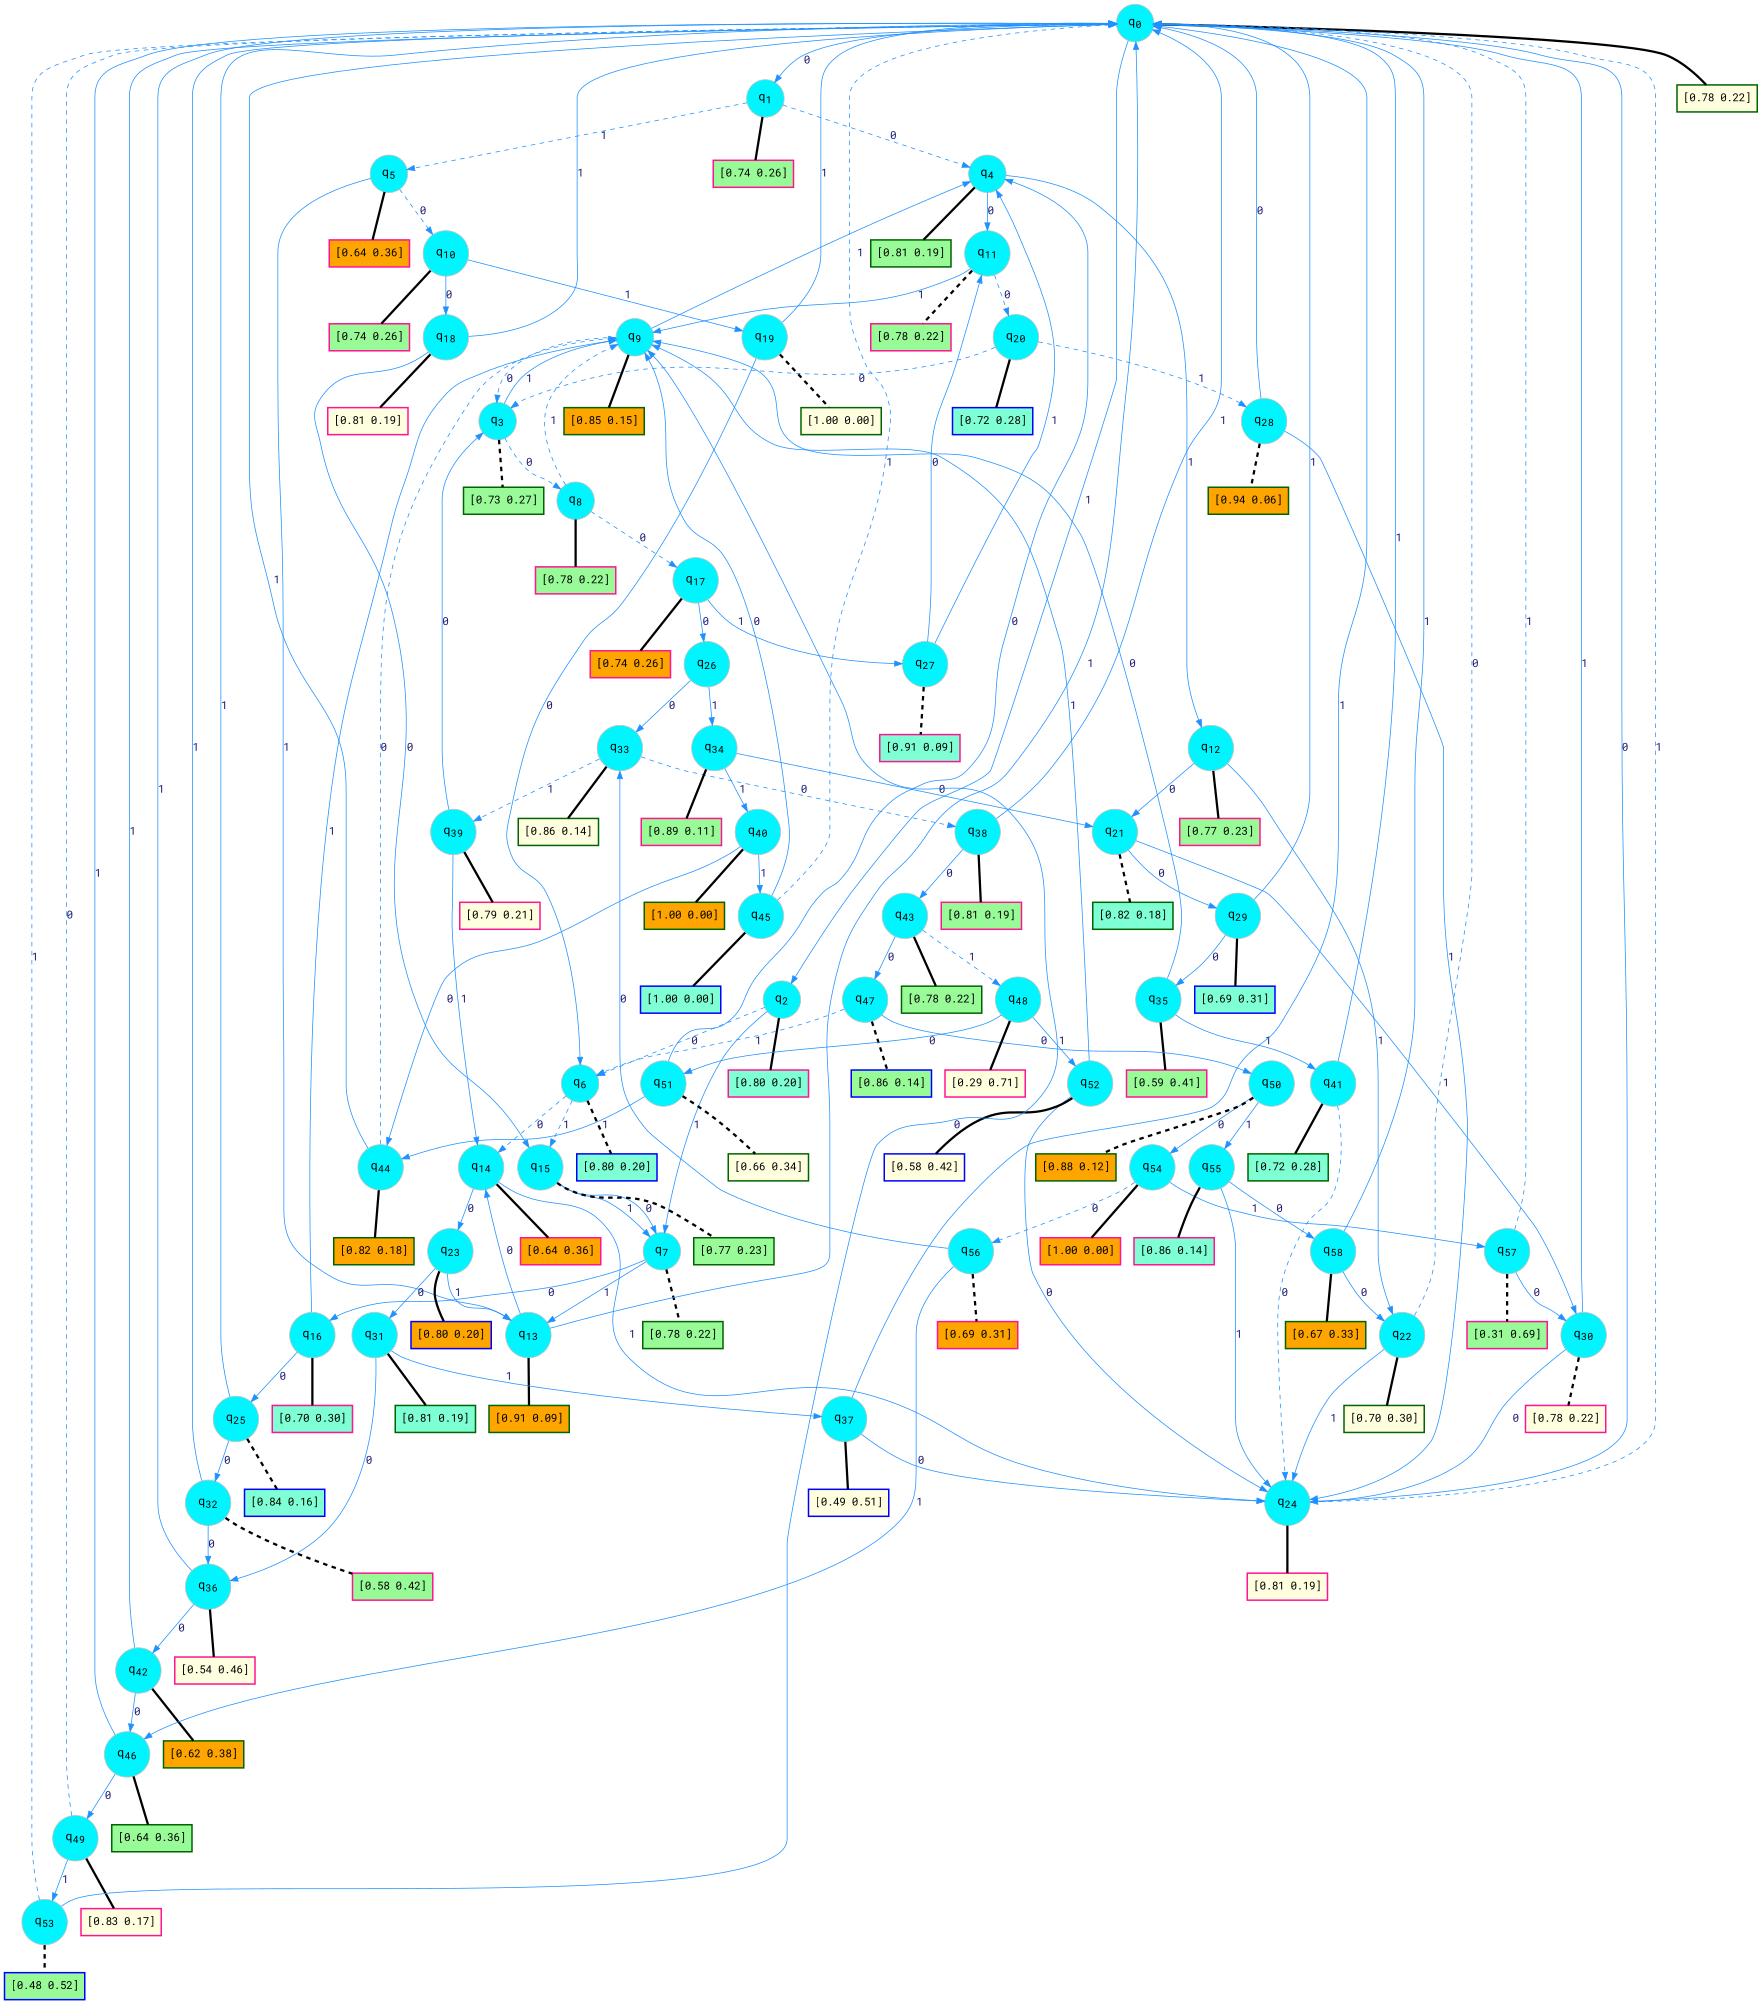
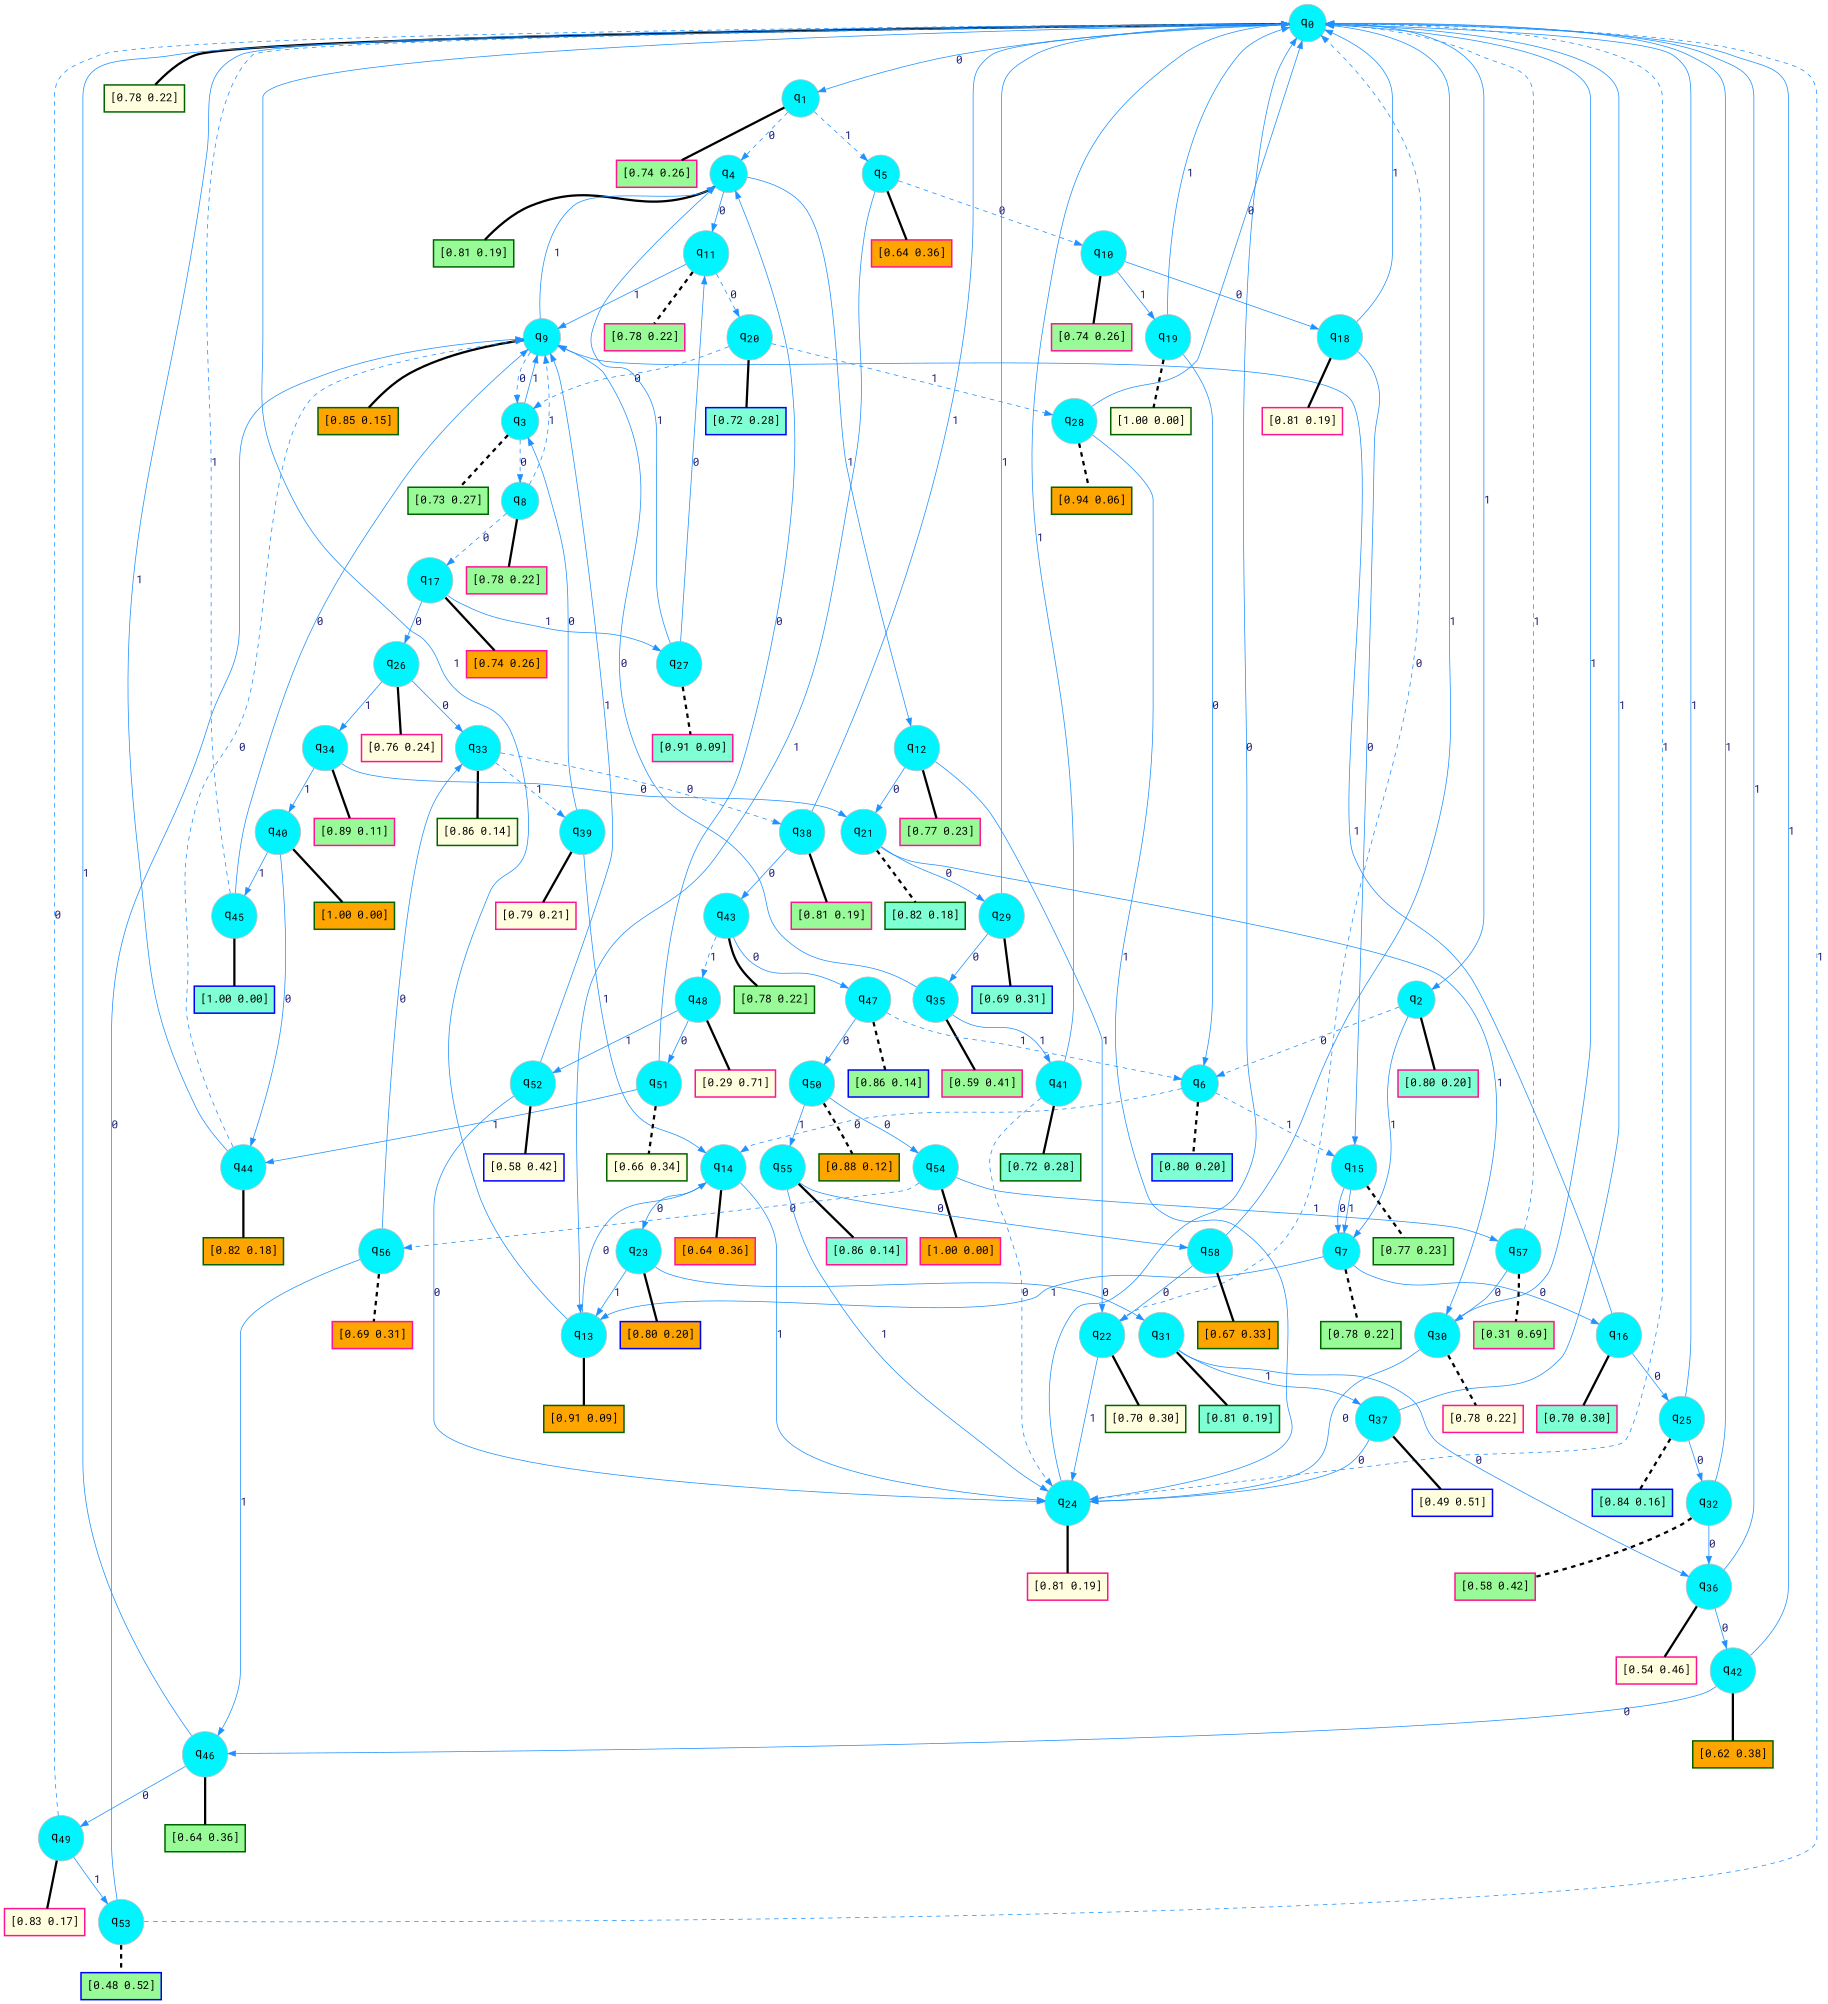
none -> (402, 748)
